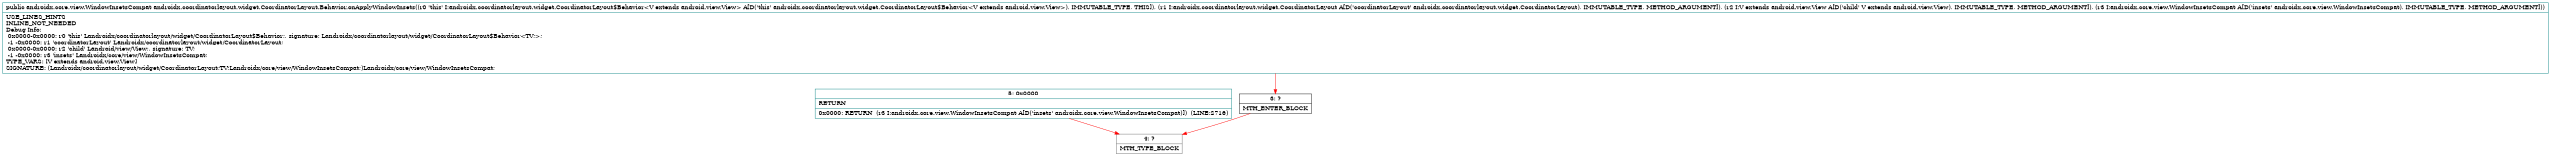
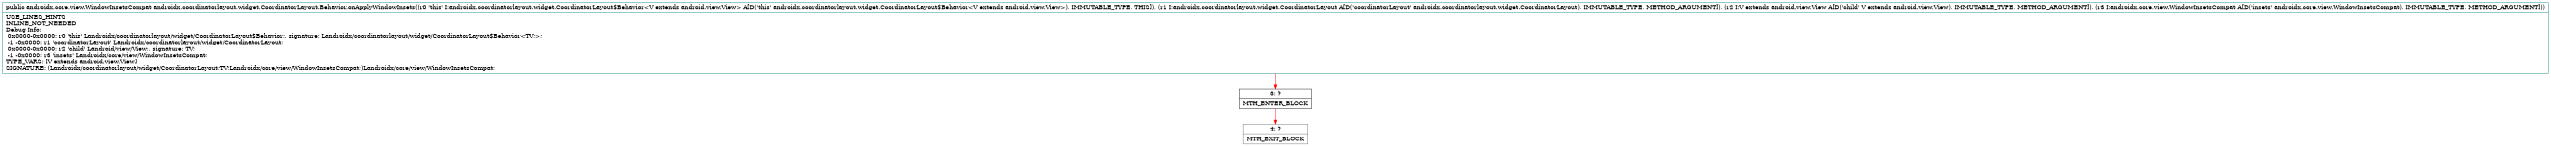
(1023, 104) -> none
(1149, 149) -> (1275, 139)
